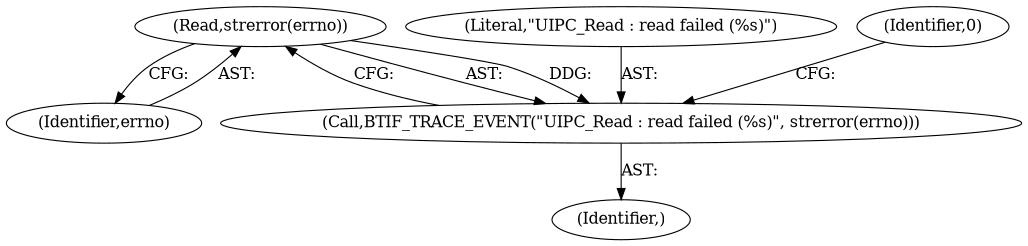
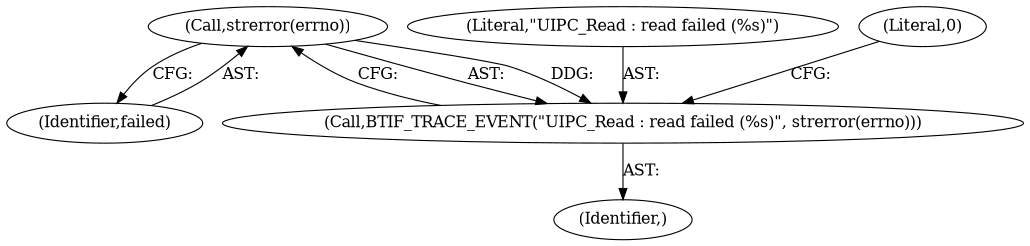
(260, 27) -> (268, 27)
(933, 27) -> (923, 27)
(104, 123) -> (105, 123)
